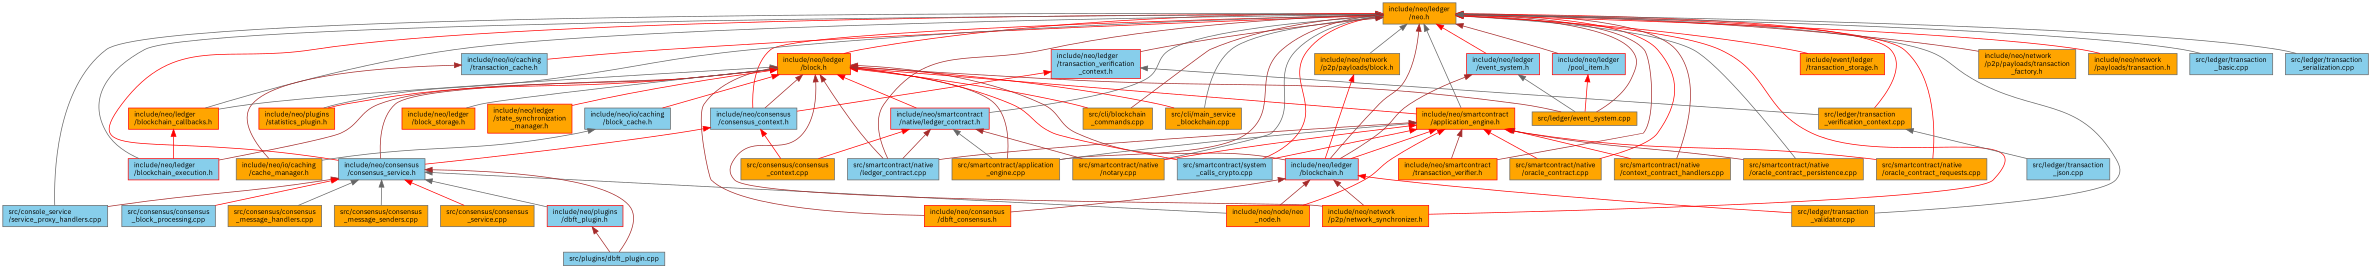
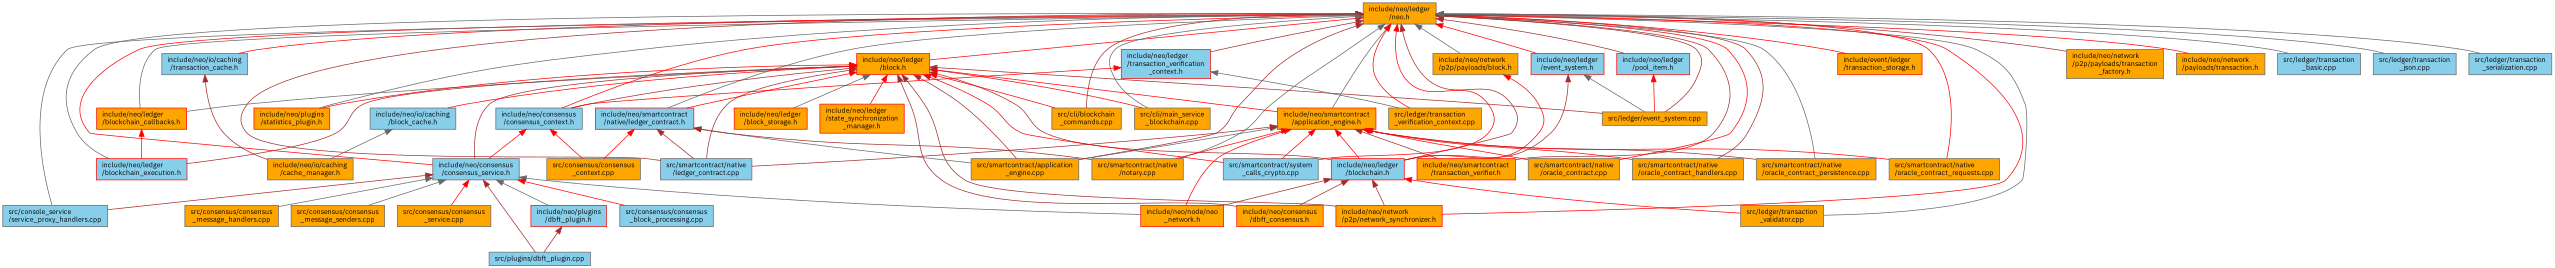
(1962, 143) -> (2127, 30)
(1672, 169) -> (1688, 169)
(1268, 216) -> (1182, 216)
